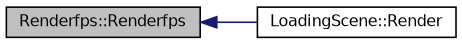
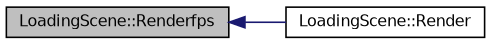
(103, 22) -> (118, 22)
